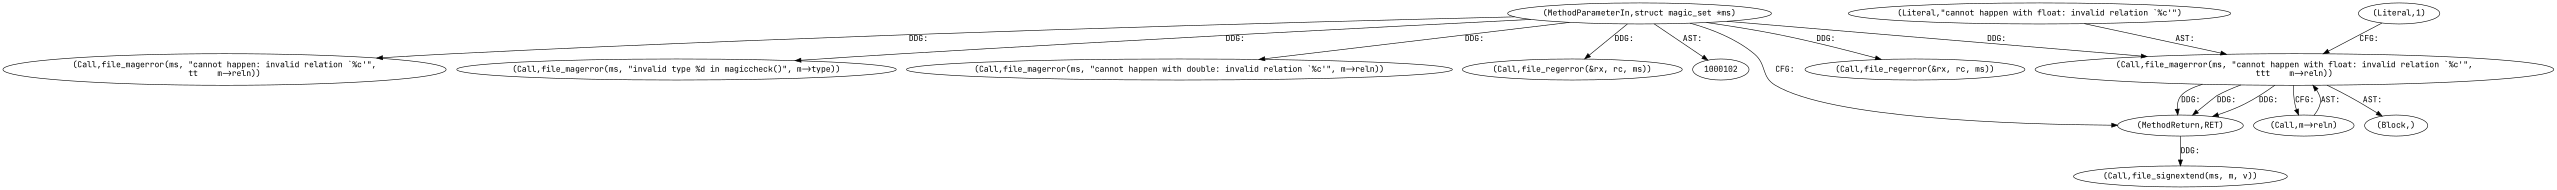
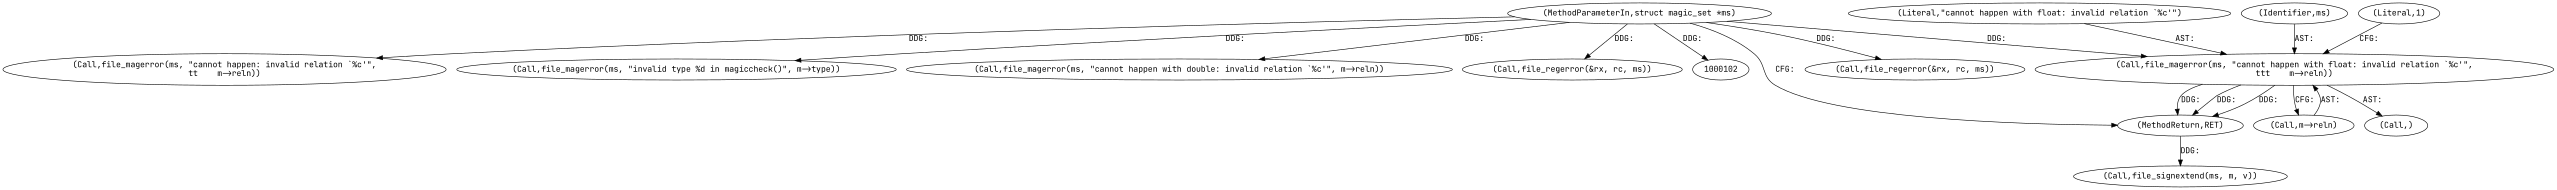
none -> (2294, 13)
(1695, 39) -> (1695, 39)
(2396, 126) -> (2396, 126)
